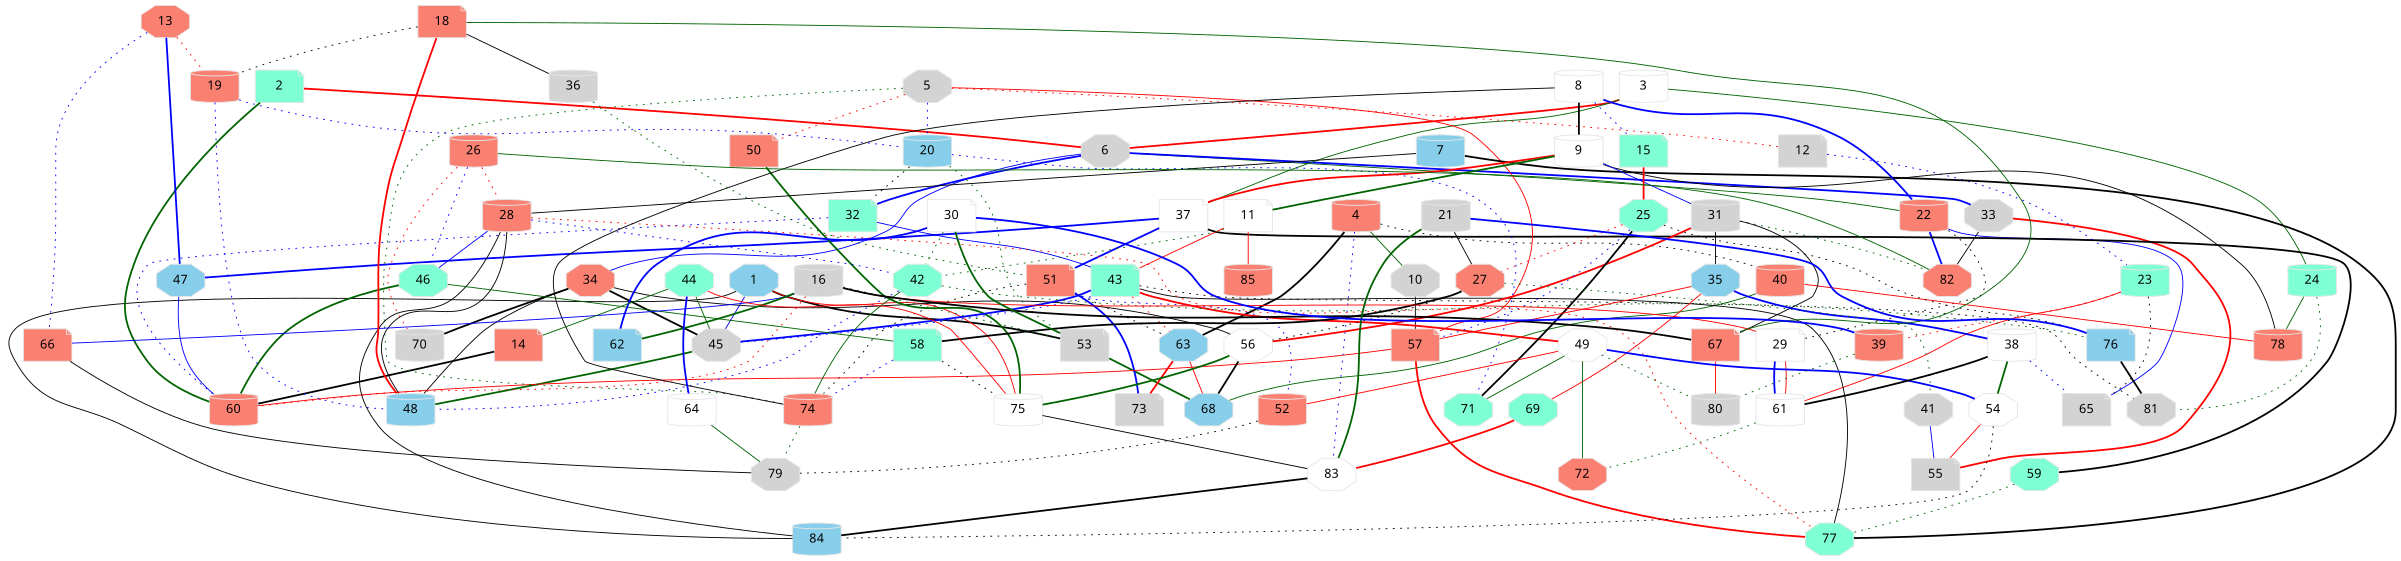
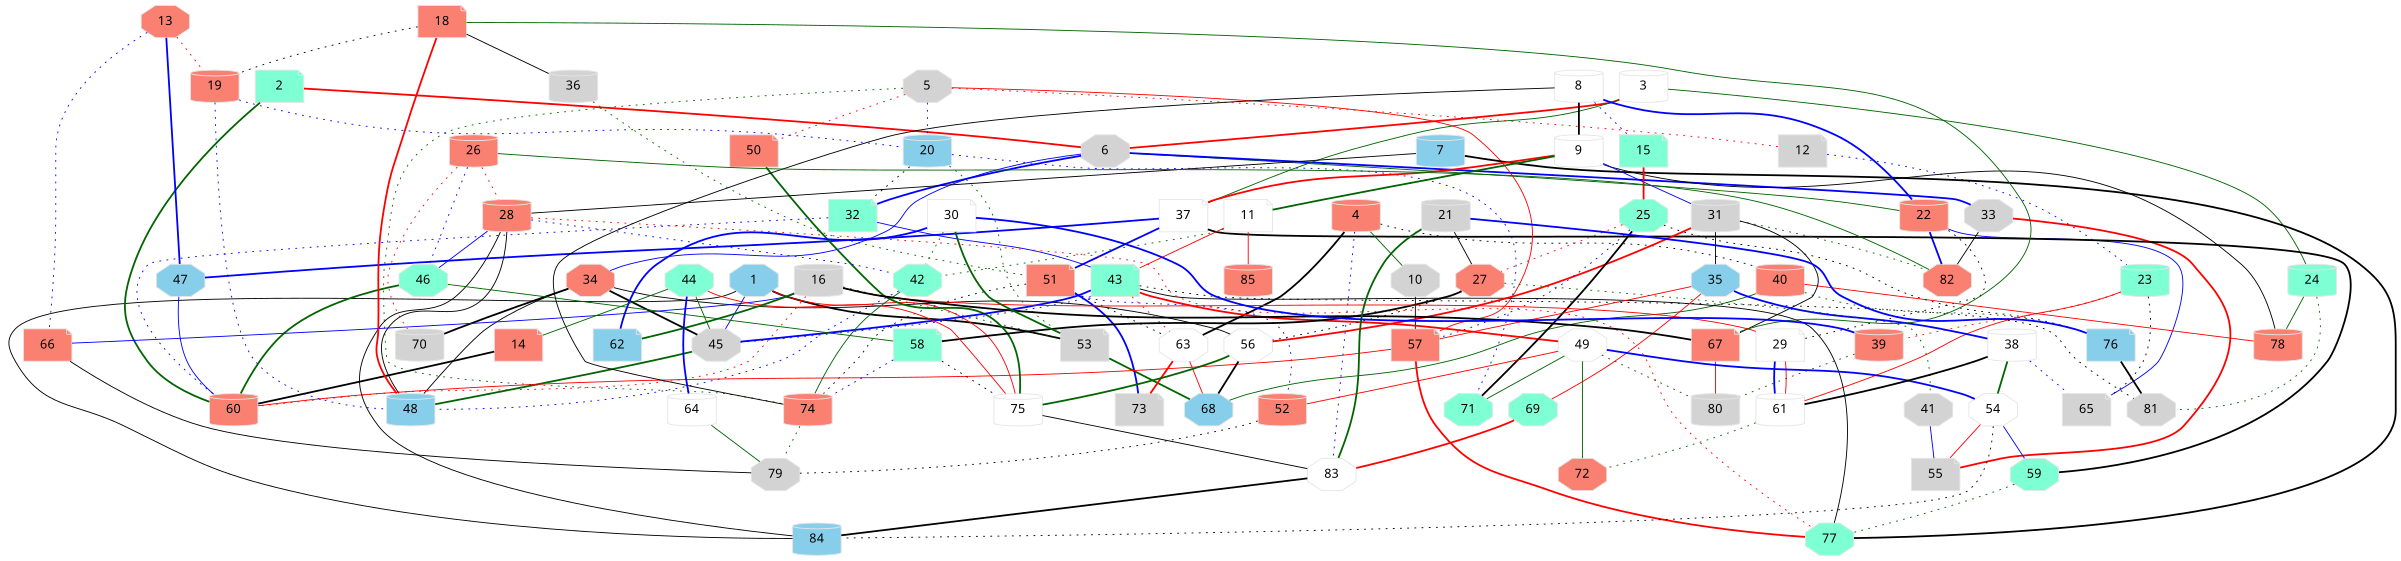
(1514, 307) -> (1945, 313)
(1183, 345) -> (1183, 345)
none -> (2014, 442)
